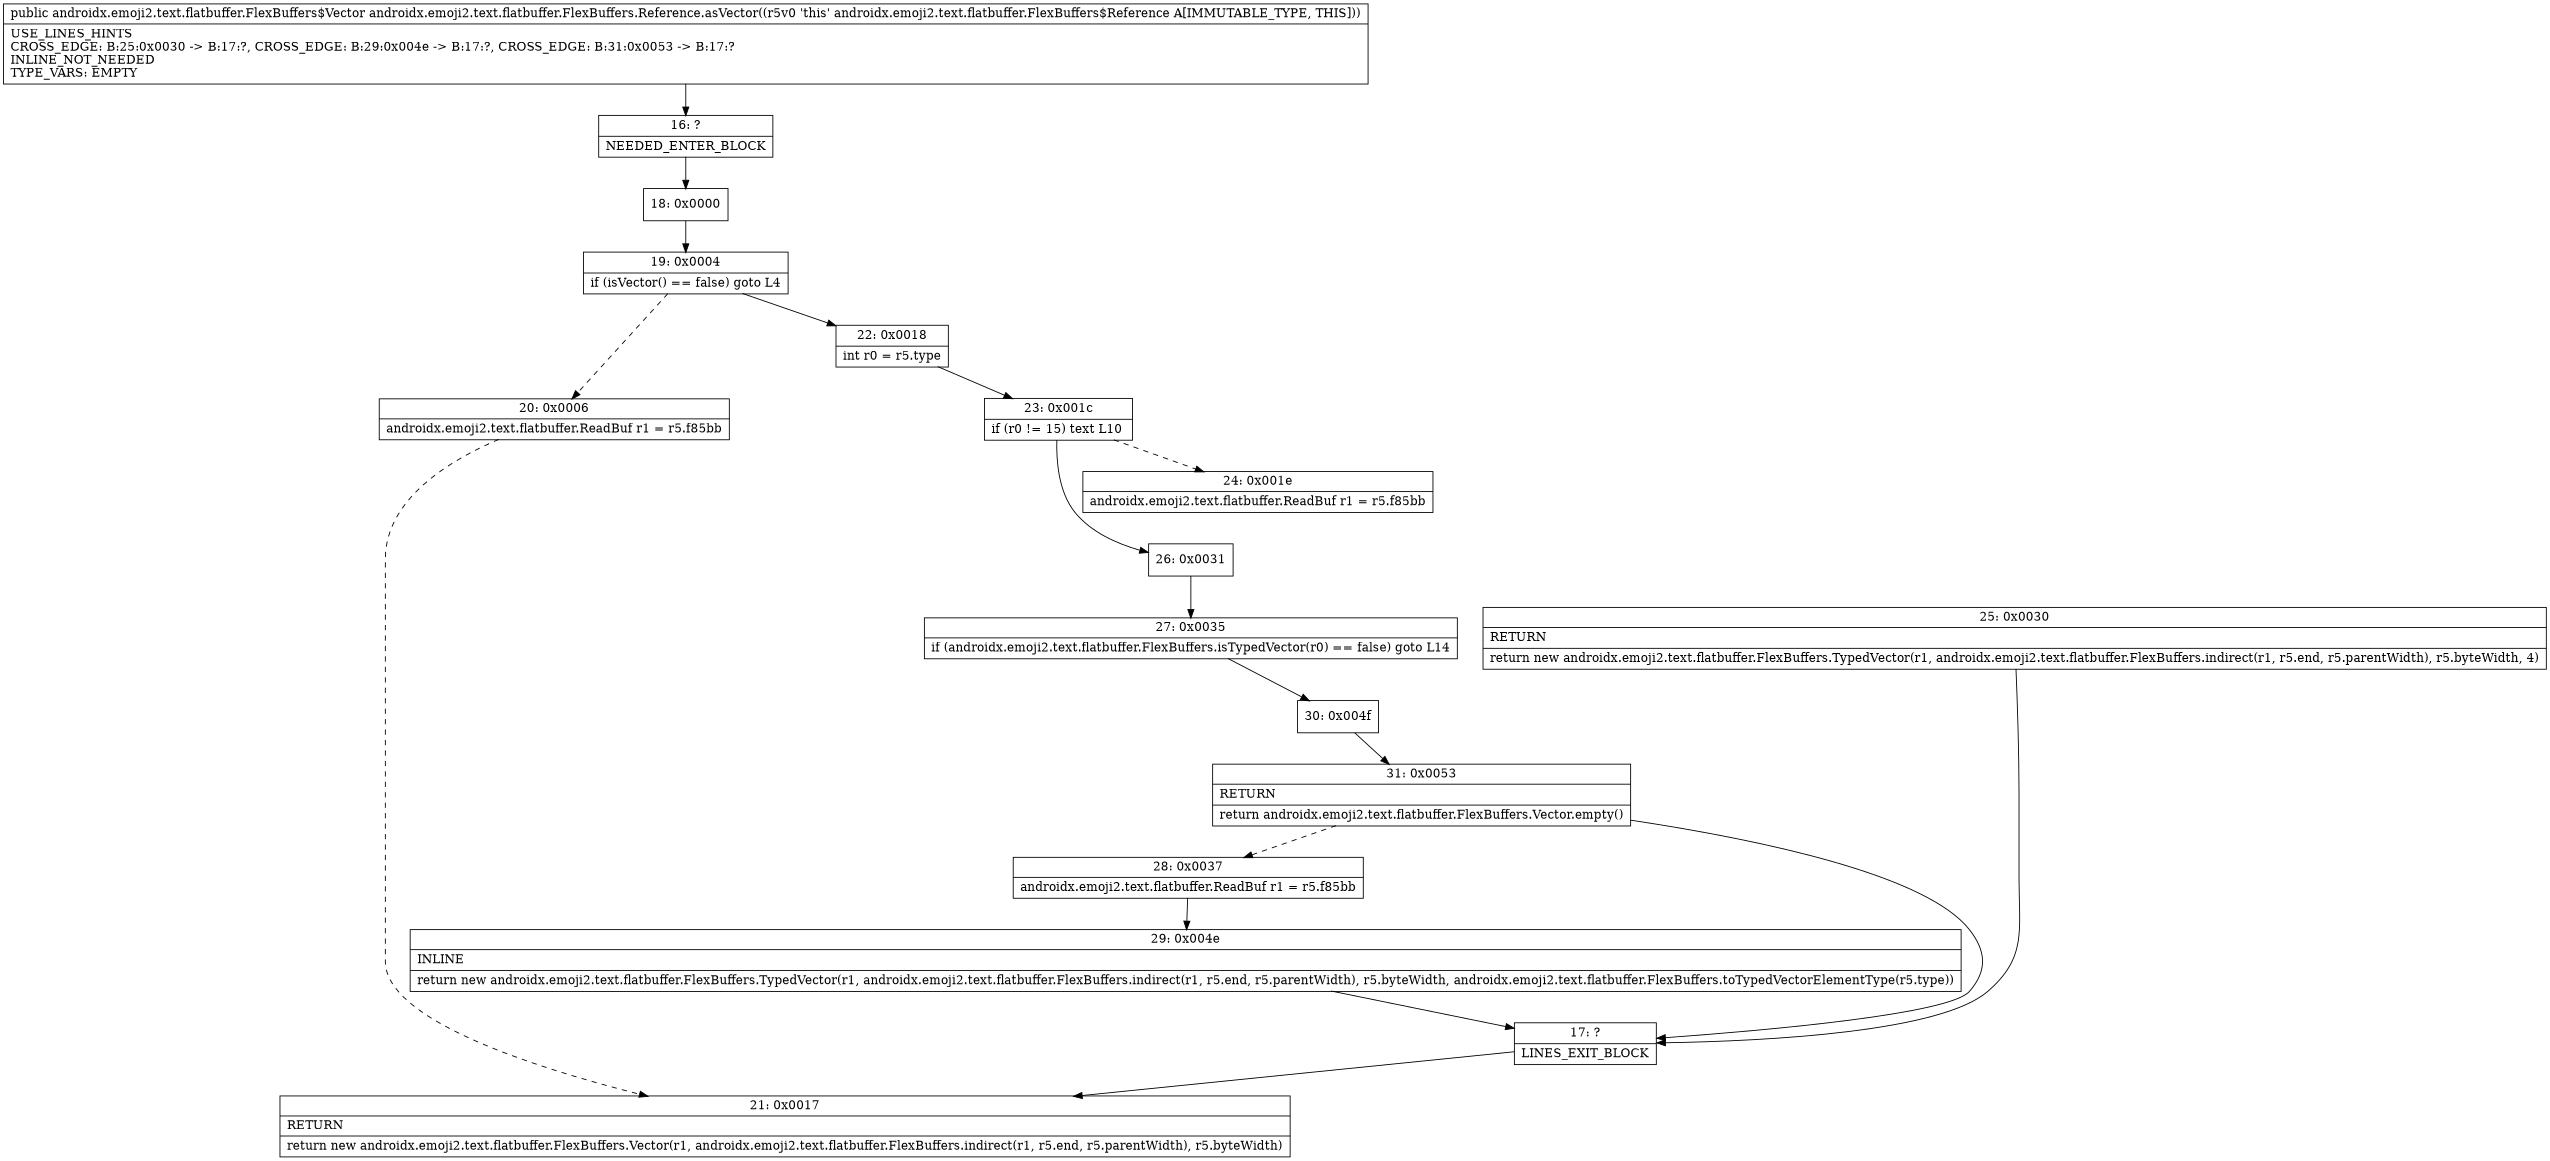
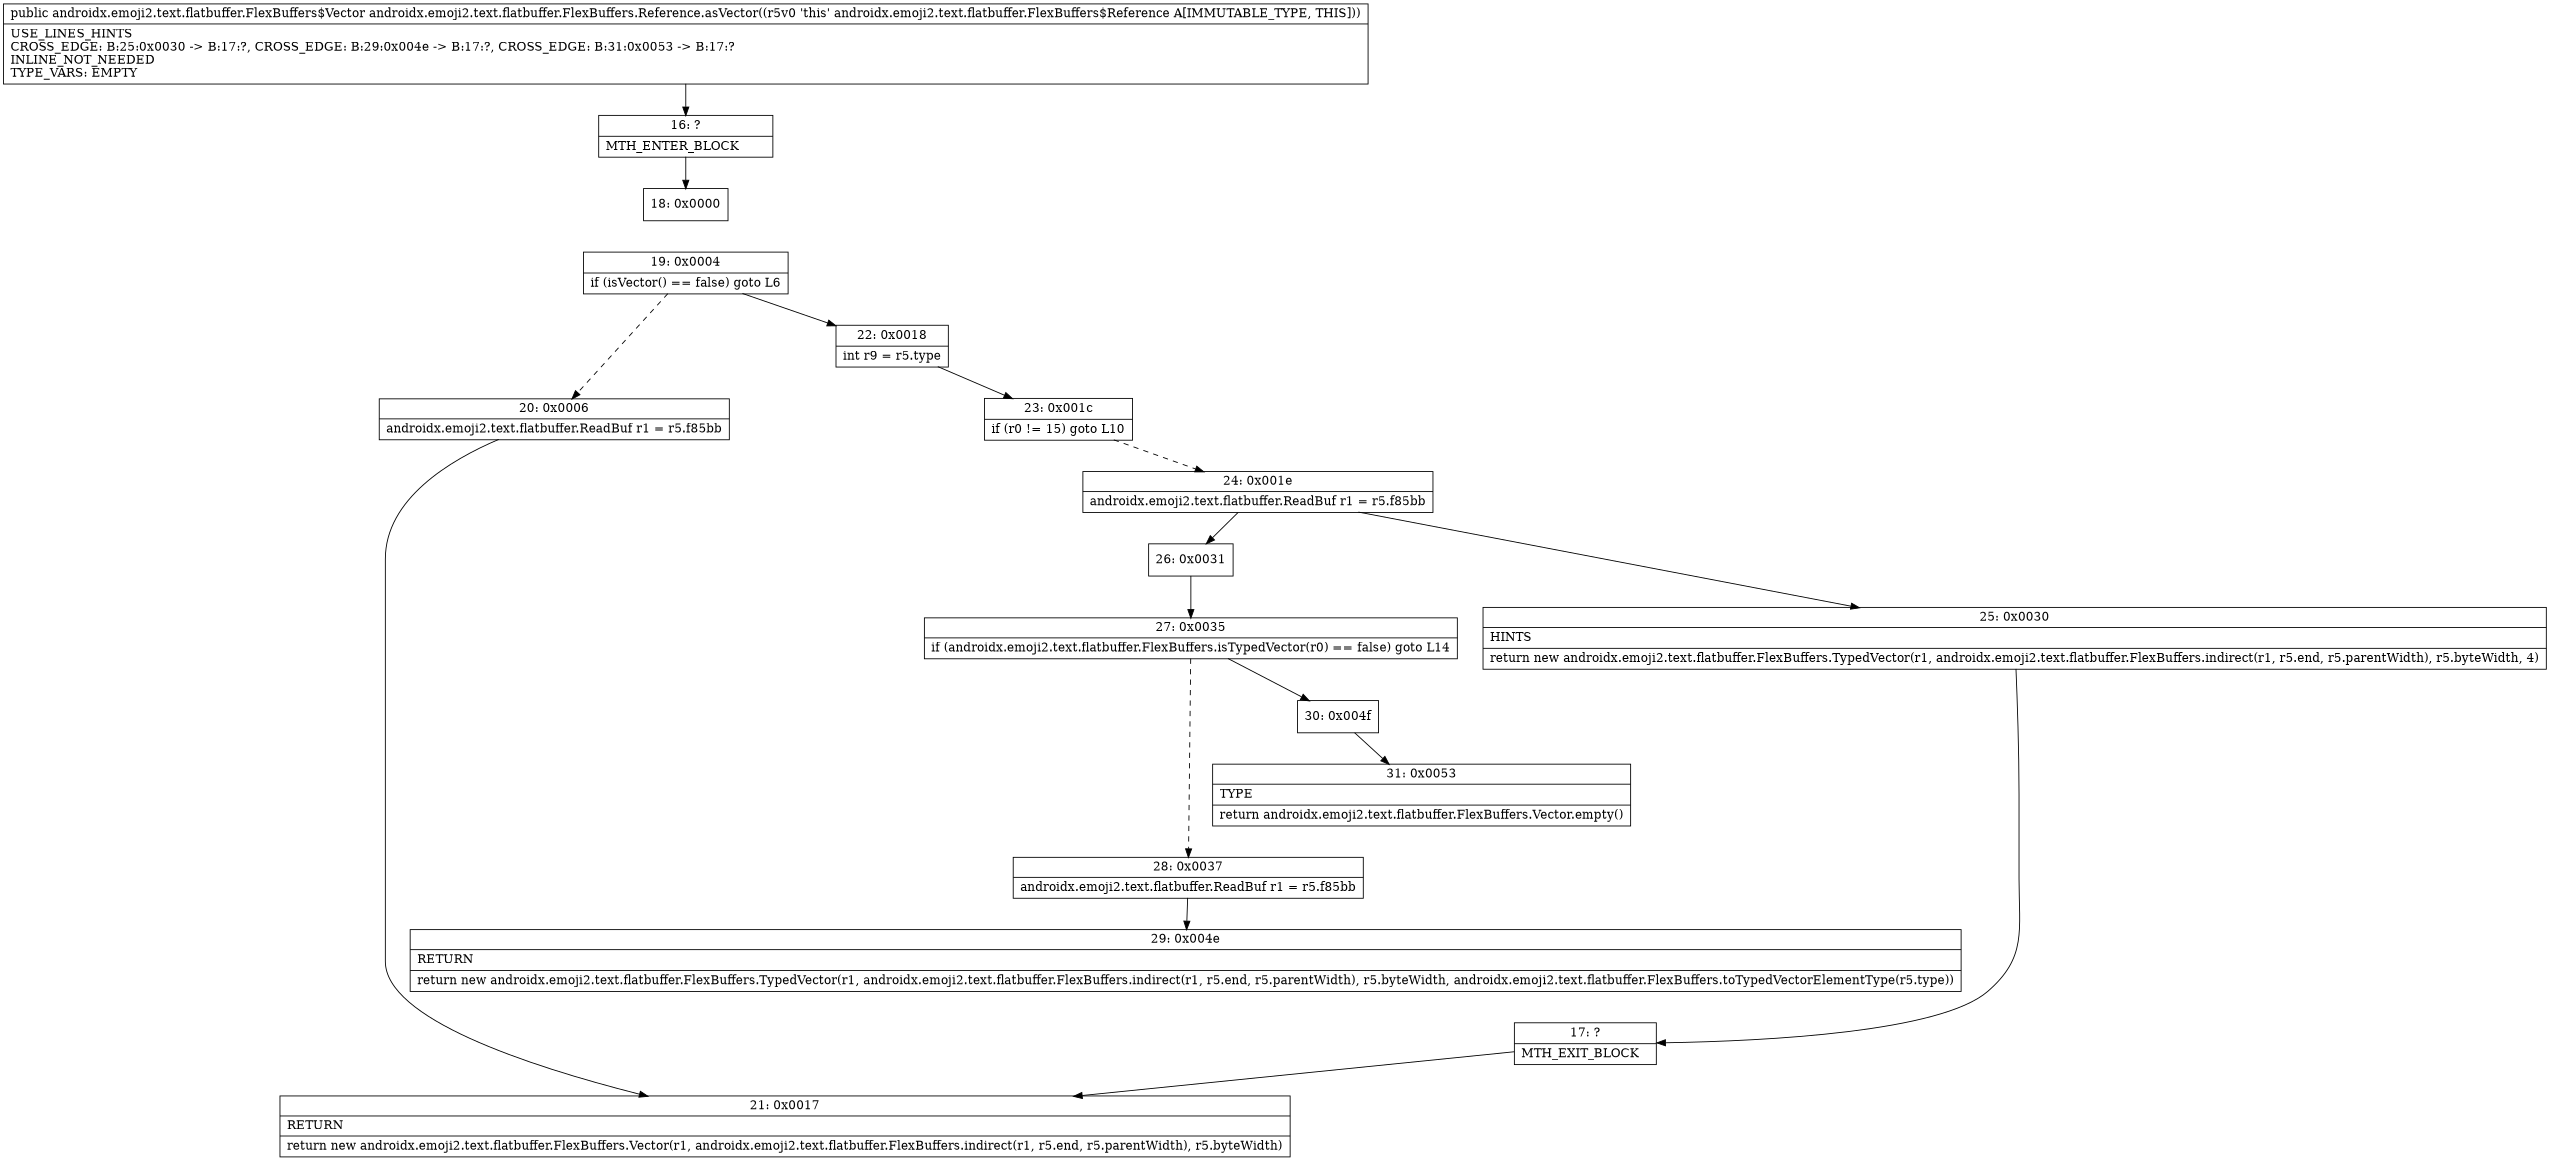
(686, 146) -> (673, 146)
(686, 232) -> none
(686, 283) -> (686, 283)
(892, 356) -> (892, 356)
(1057, 429) -> (1058, 429)
(1075, 512) -> (1225, 525)
none -> (1605, 559)
(1518, 637) -> (1511, 637)
(1248, 794) -> (1237, 794)
(385, 822) -> (385, 822)
(1294, 840) -> (1190, 754)
(1974, 936) -> none
(441, 960) -> (445, 960)
(1418, 1009) -> none
(1585, 1054) -> (1581, 1054)
